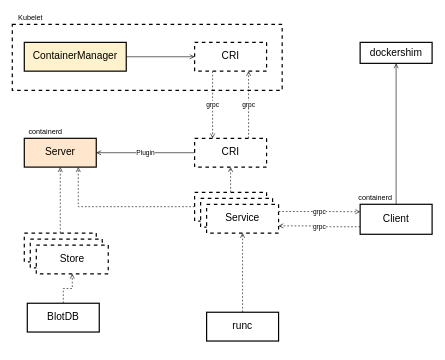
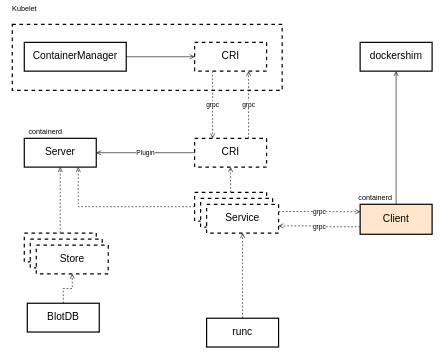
(30, 18) -> (24, 9)
(396, 53) -> (396, 57)
(75, 57) -> (75, 57)
(60, 153) -> (60, 153)
(396, 219) -> (396, 219)
(243, 327) -> (243, 333)
